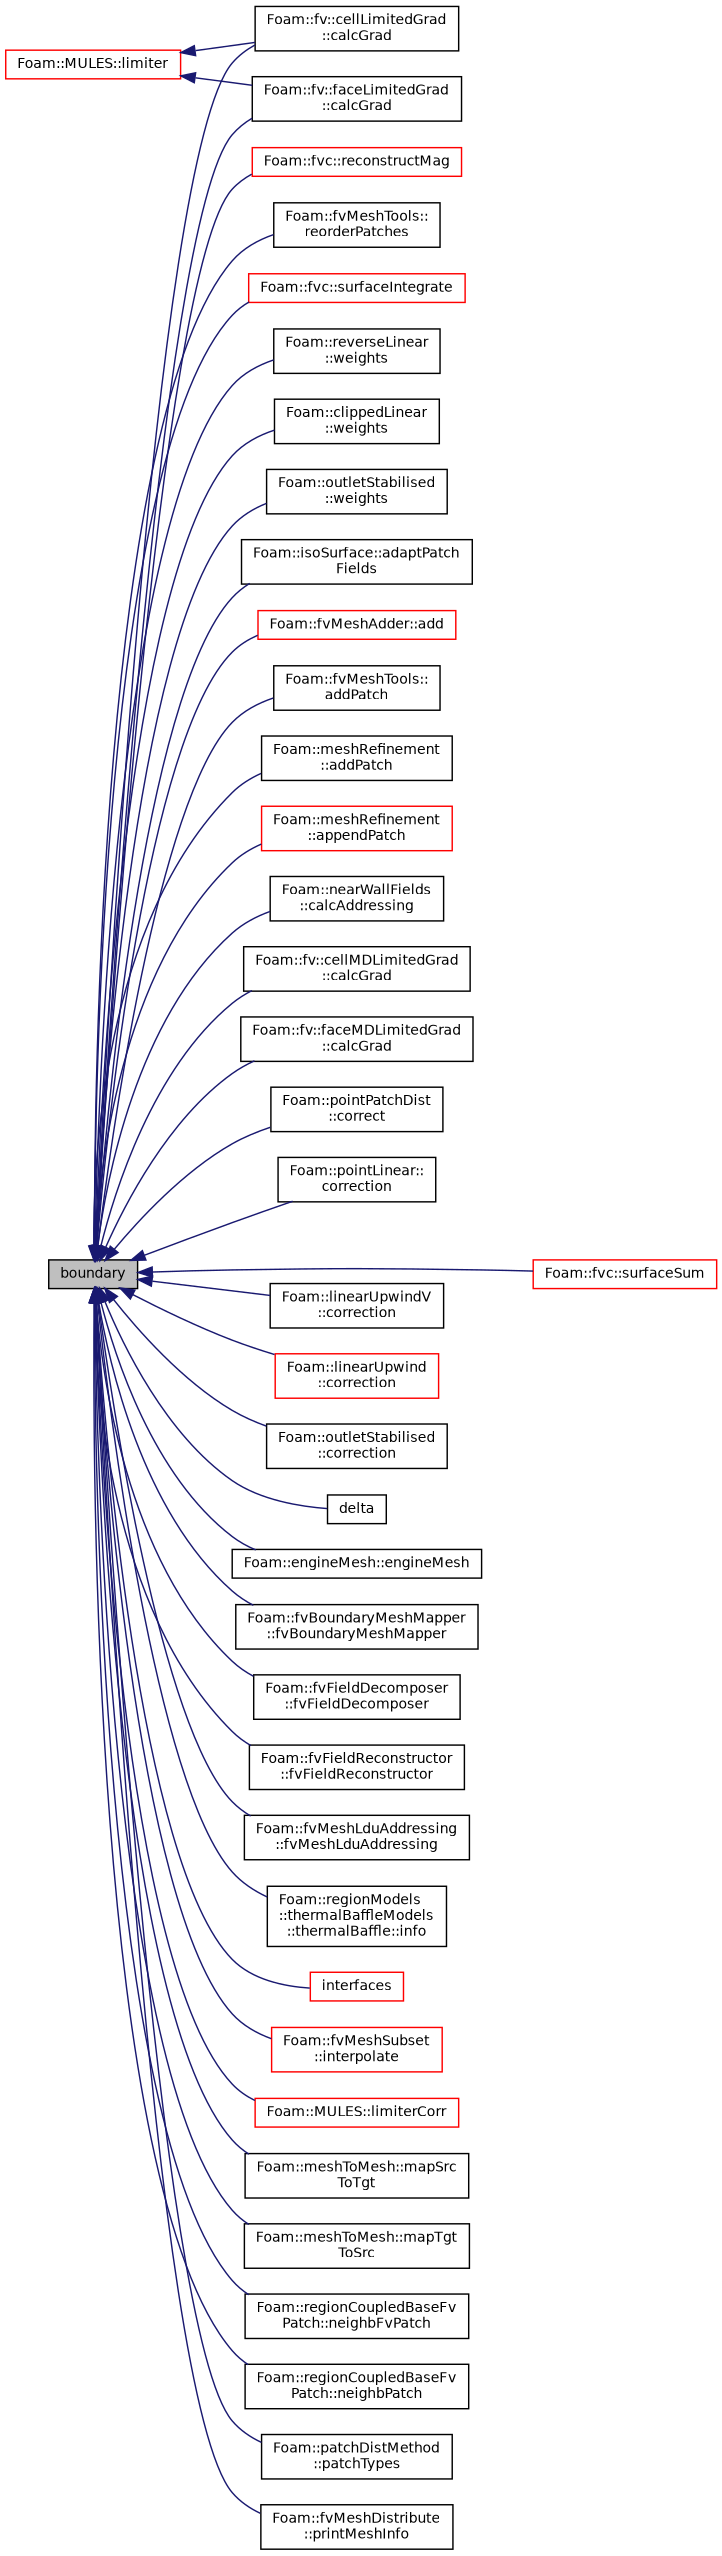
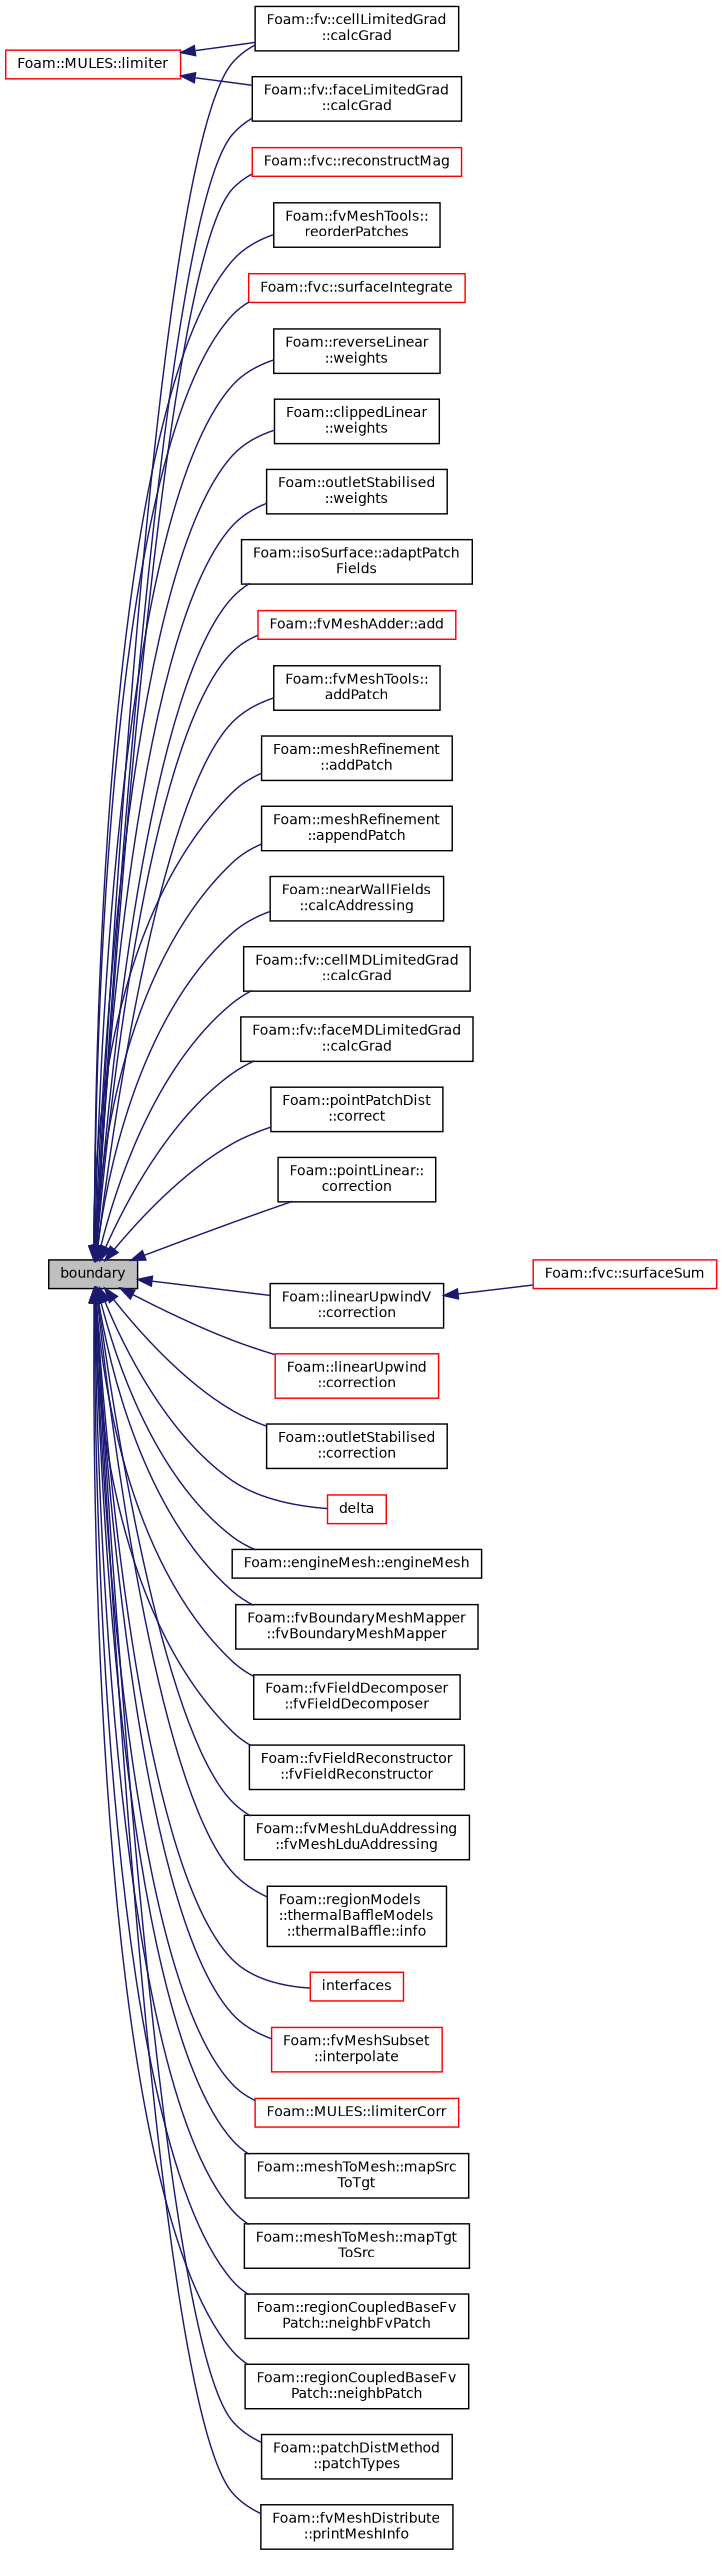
(357, 828) -> (357, 828)
(343, 1269) -> (495, 1289)
(357, 1509) -> (357, 1509)
